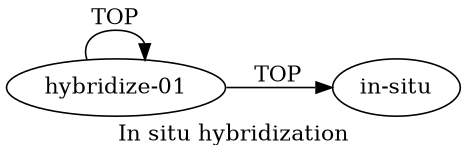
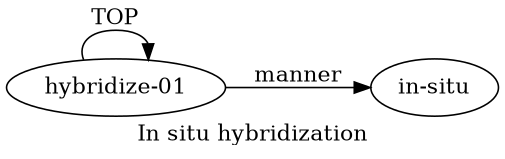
(279, 76) -> (298, 76)
